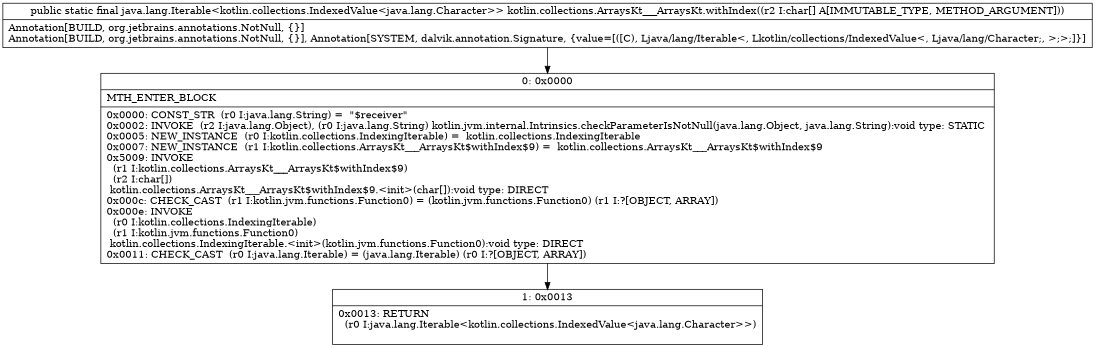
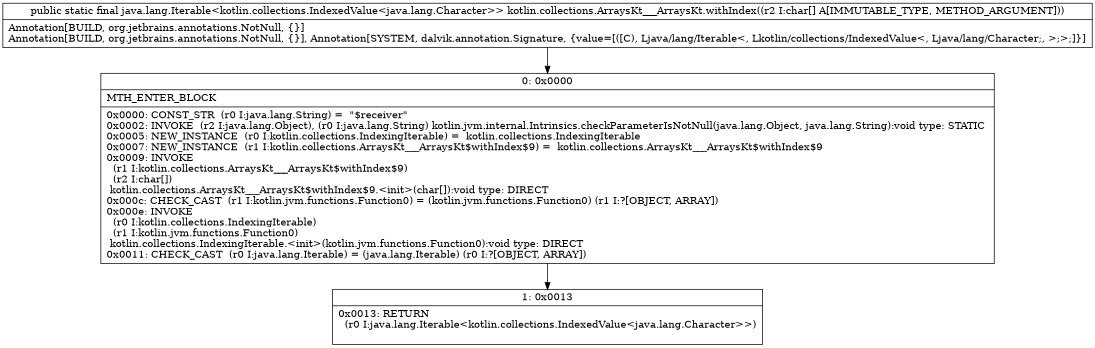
(153, 158) -> (153, 158)
